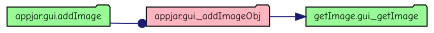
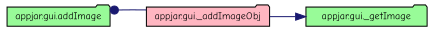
(367, 17) -> (367, 17)
(124, 23) -> (132, 10)
